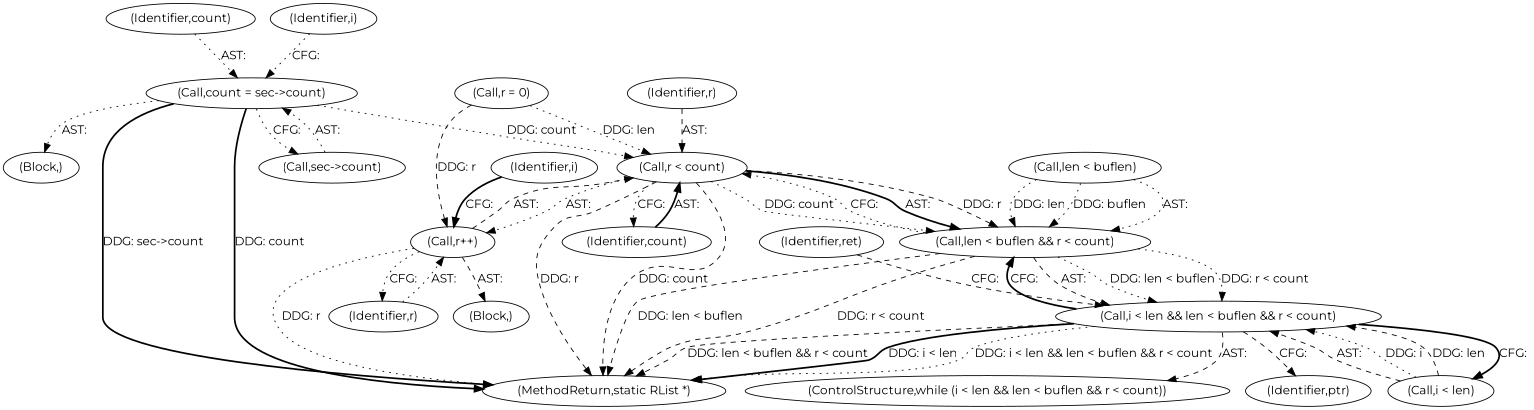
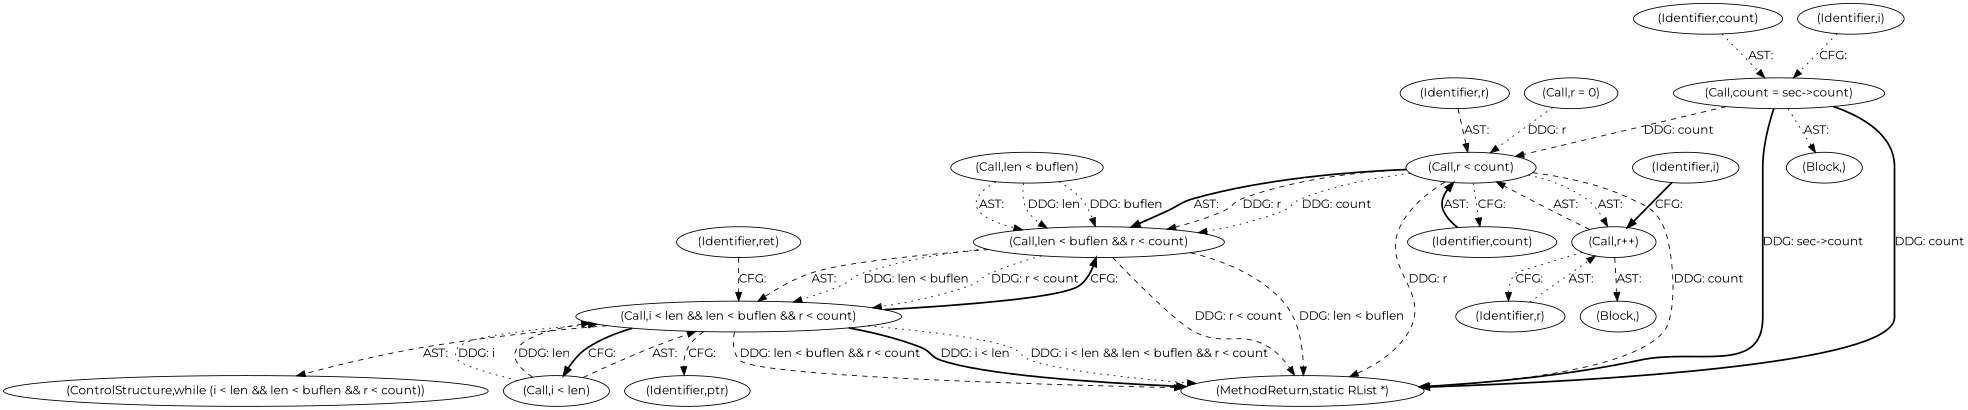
(629, 130) -> (1547, 130)
(471, 131) -> (1625, 130)
(437, 156) -> none
(332, 168) -> none
(839, 202) -> none
(292, 341) -> none
